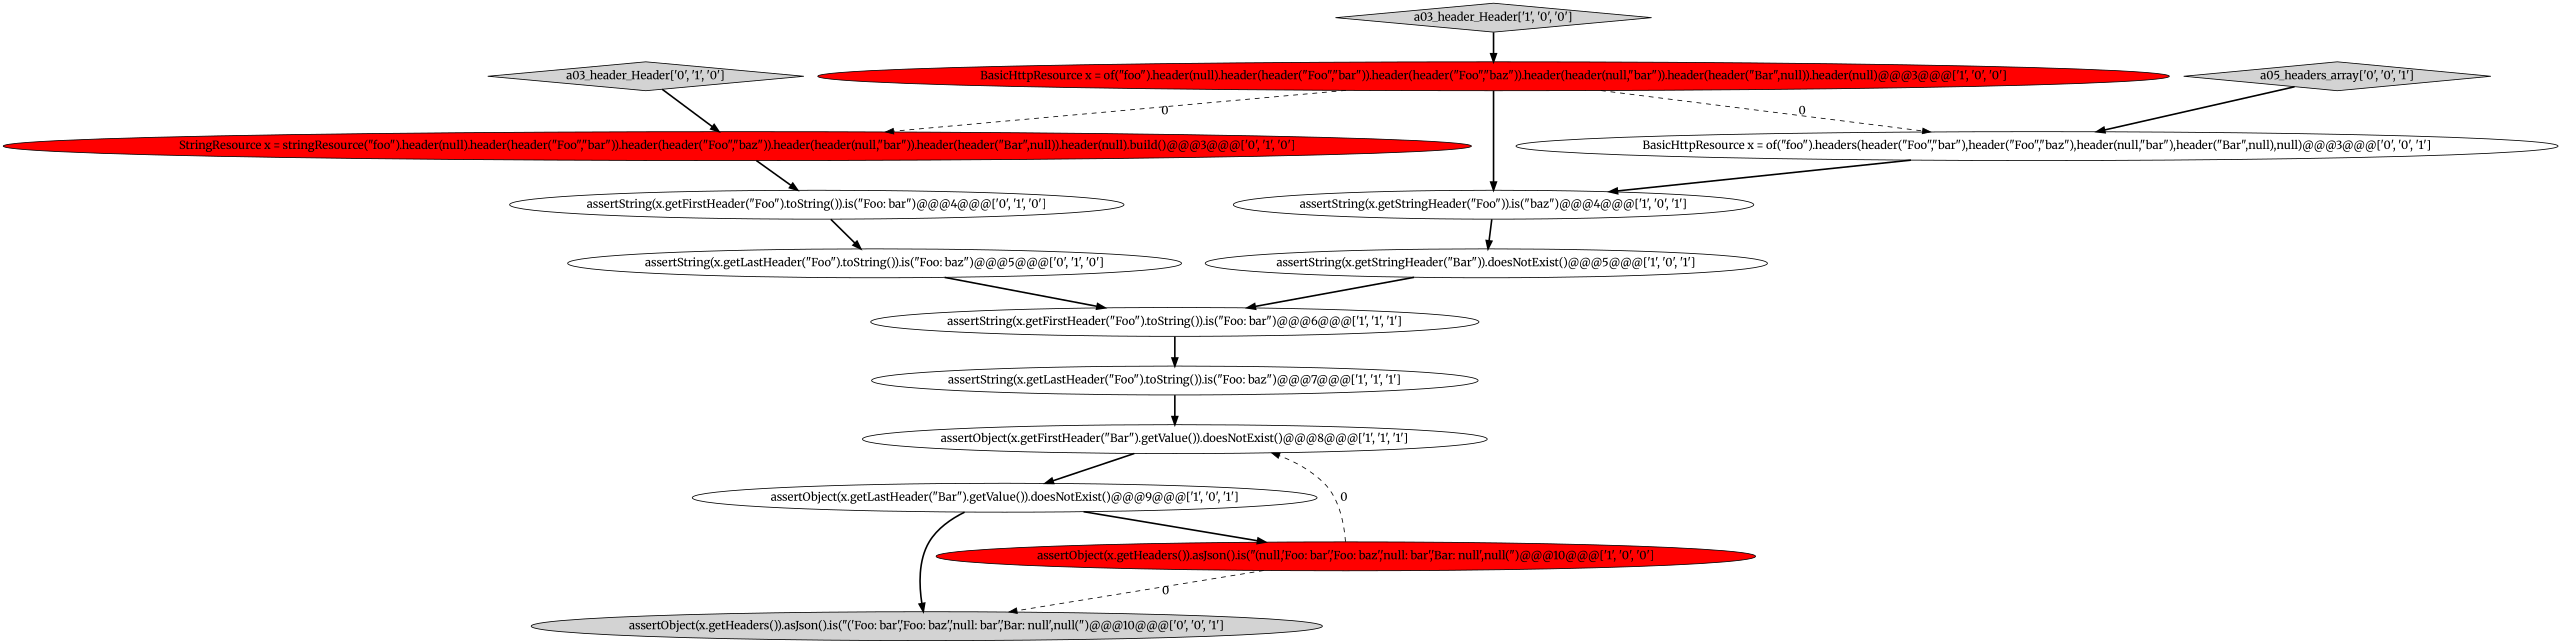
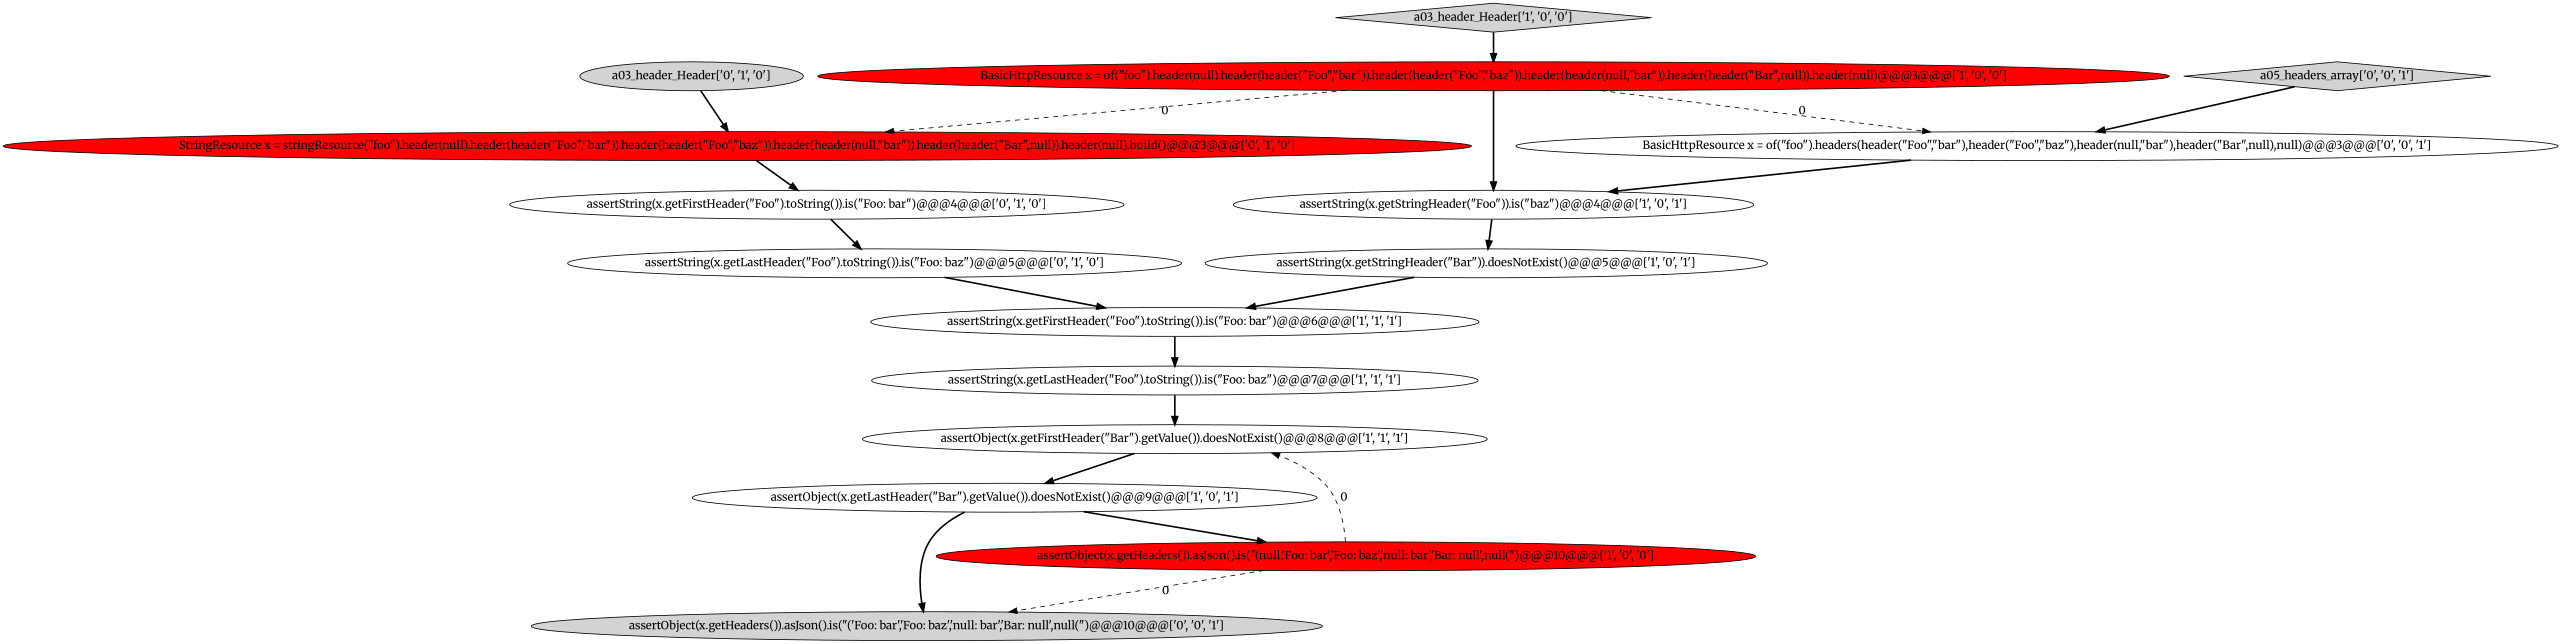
(646, 76) -> (692, 76)
